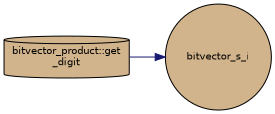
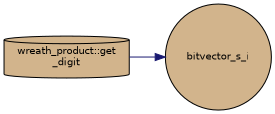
(67, 57) -> (67, 57)
